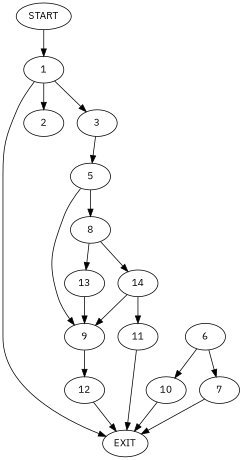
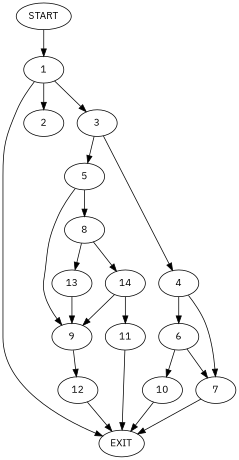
none -> (179, 283)
